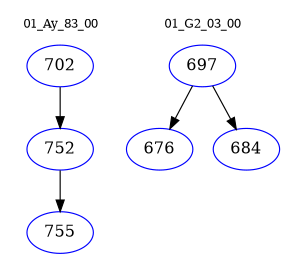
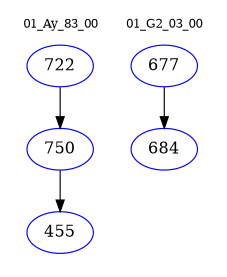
(60, 66) -> (60, 66)
(202, 66) -> (164, 66)
(60, 149) -> (60, 149)
(160, 149) -> none
(60, 233) -> (60, 233)
